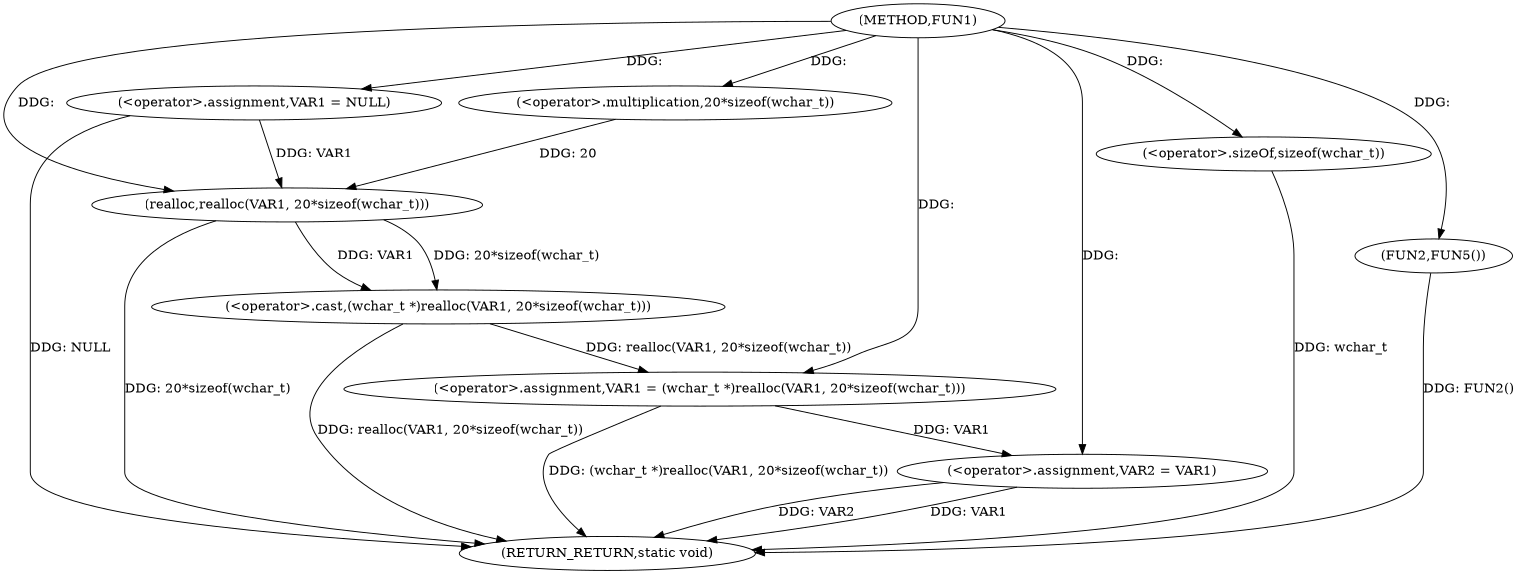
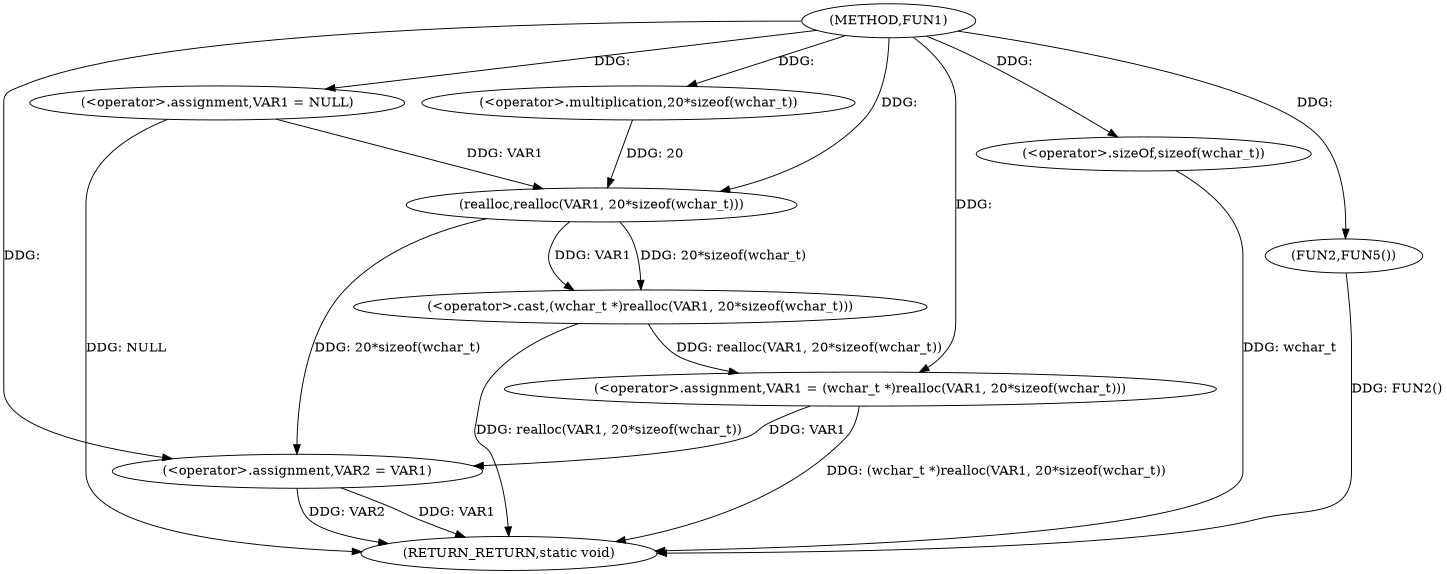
(148, 492) -> (343, 292)
